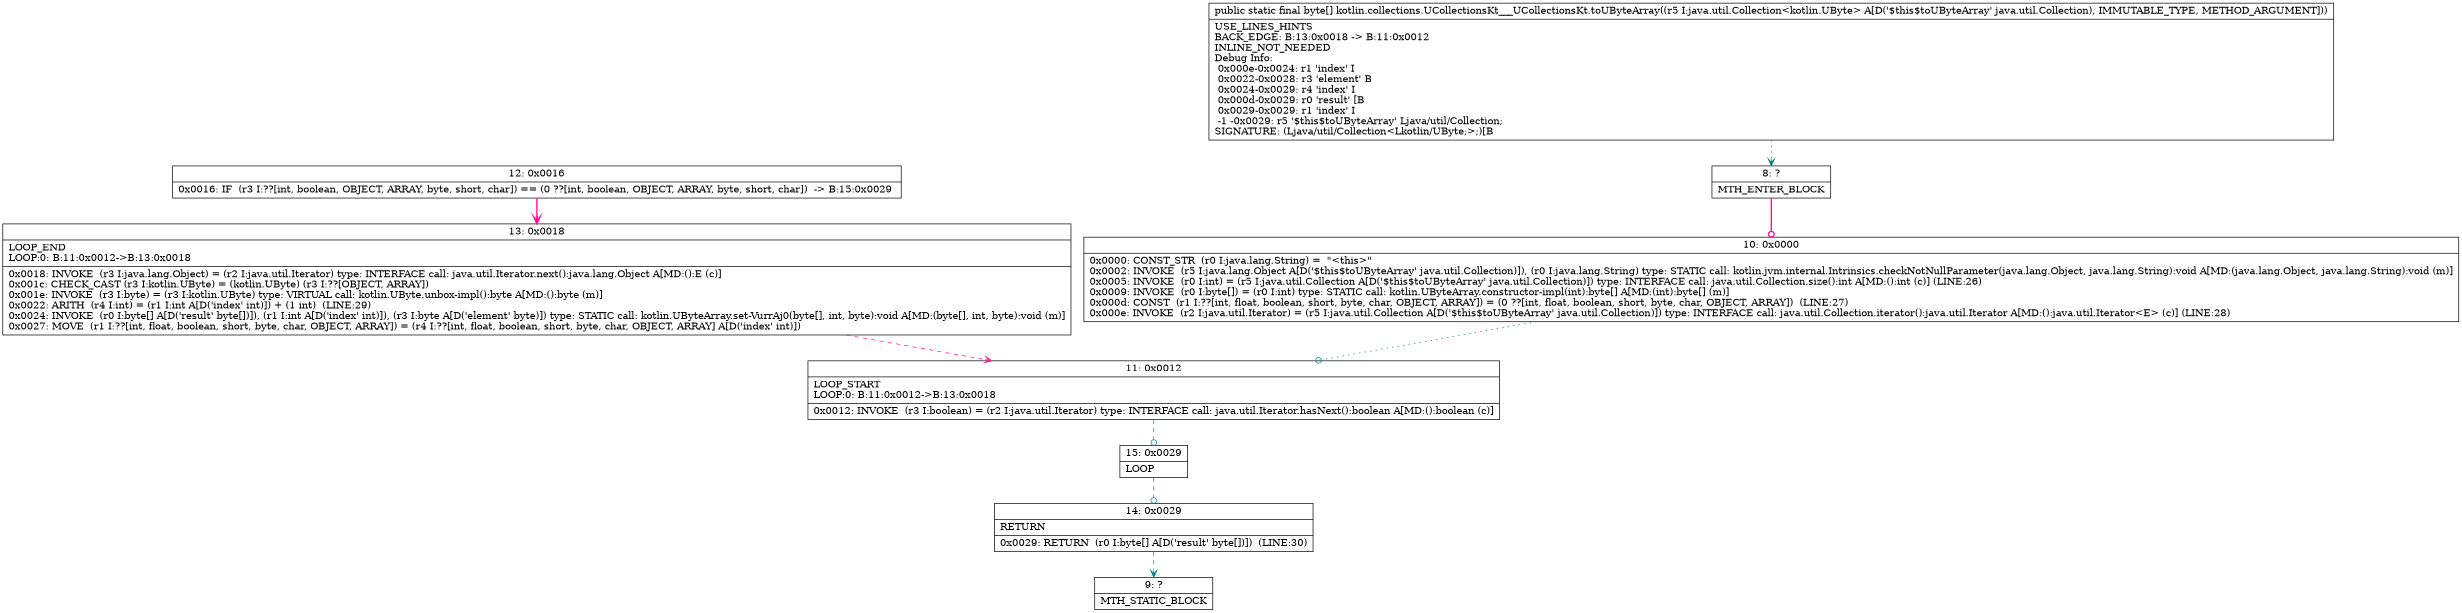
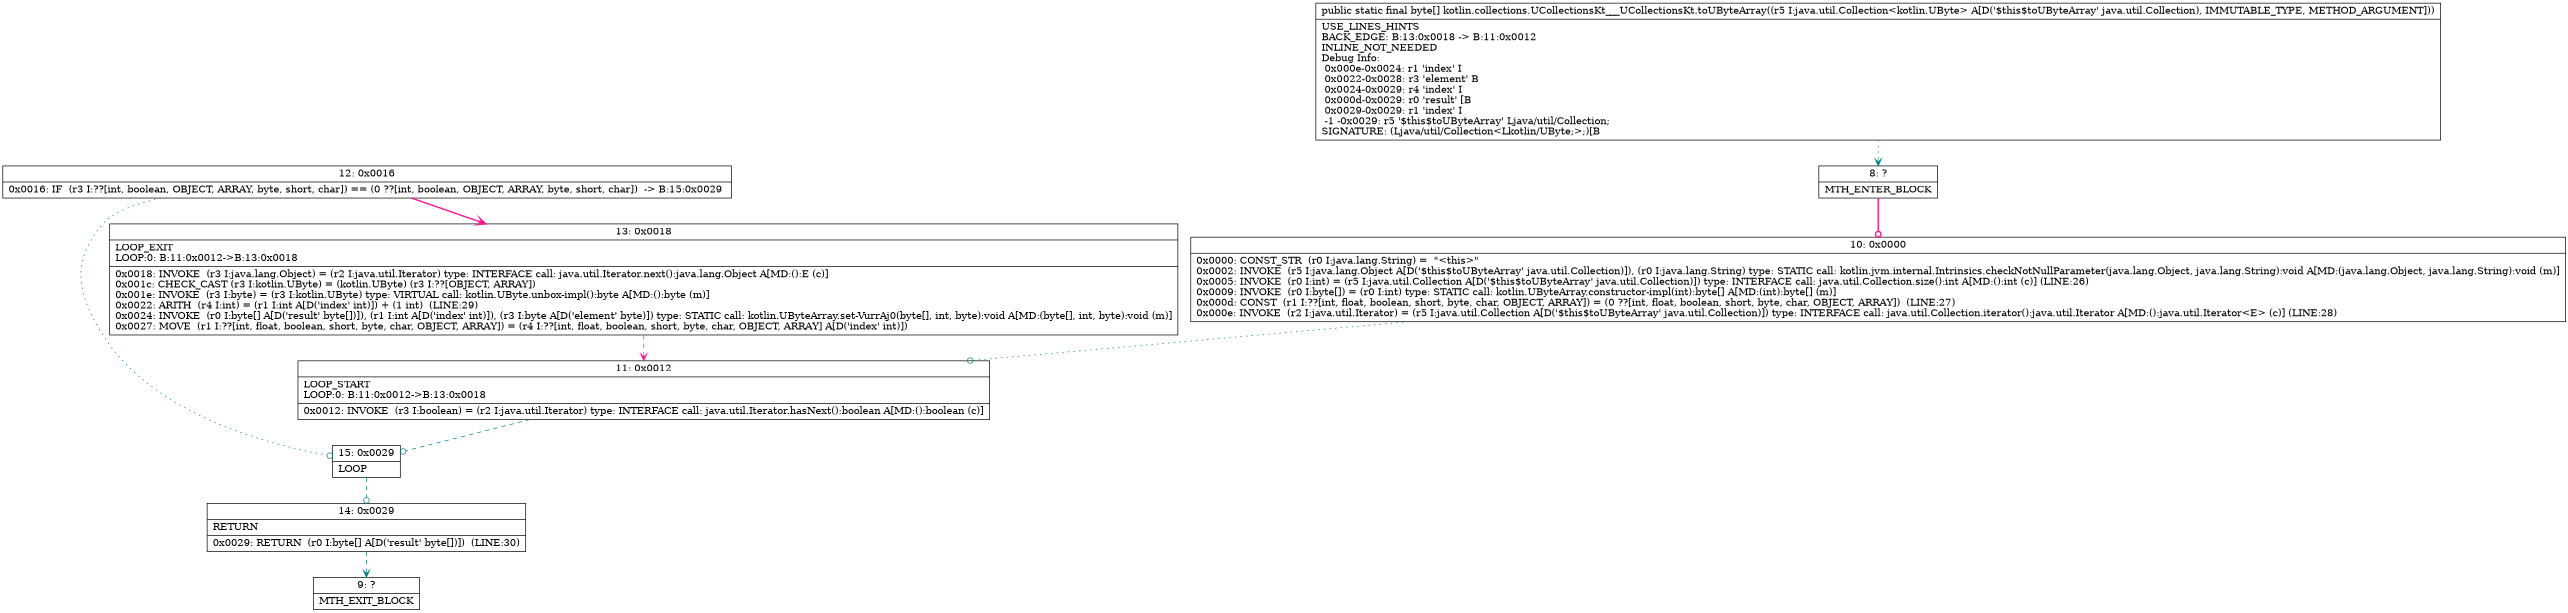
(37, 248) -> (144, 248)
none -> (126, 364)
(1154, 601) -> (366, 601)
